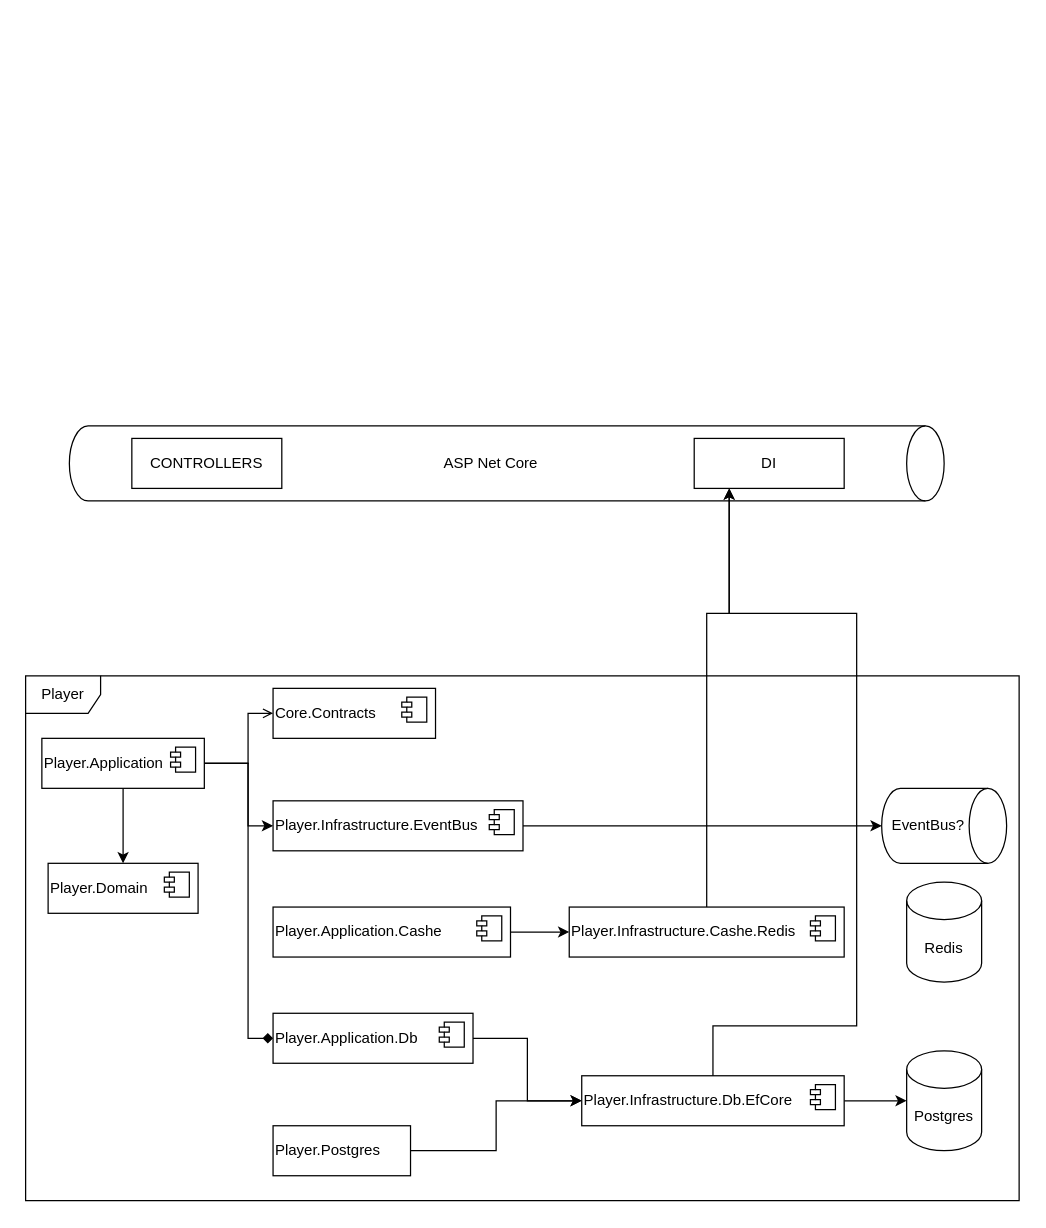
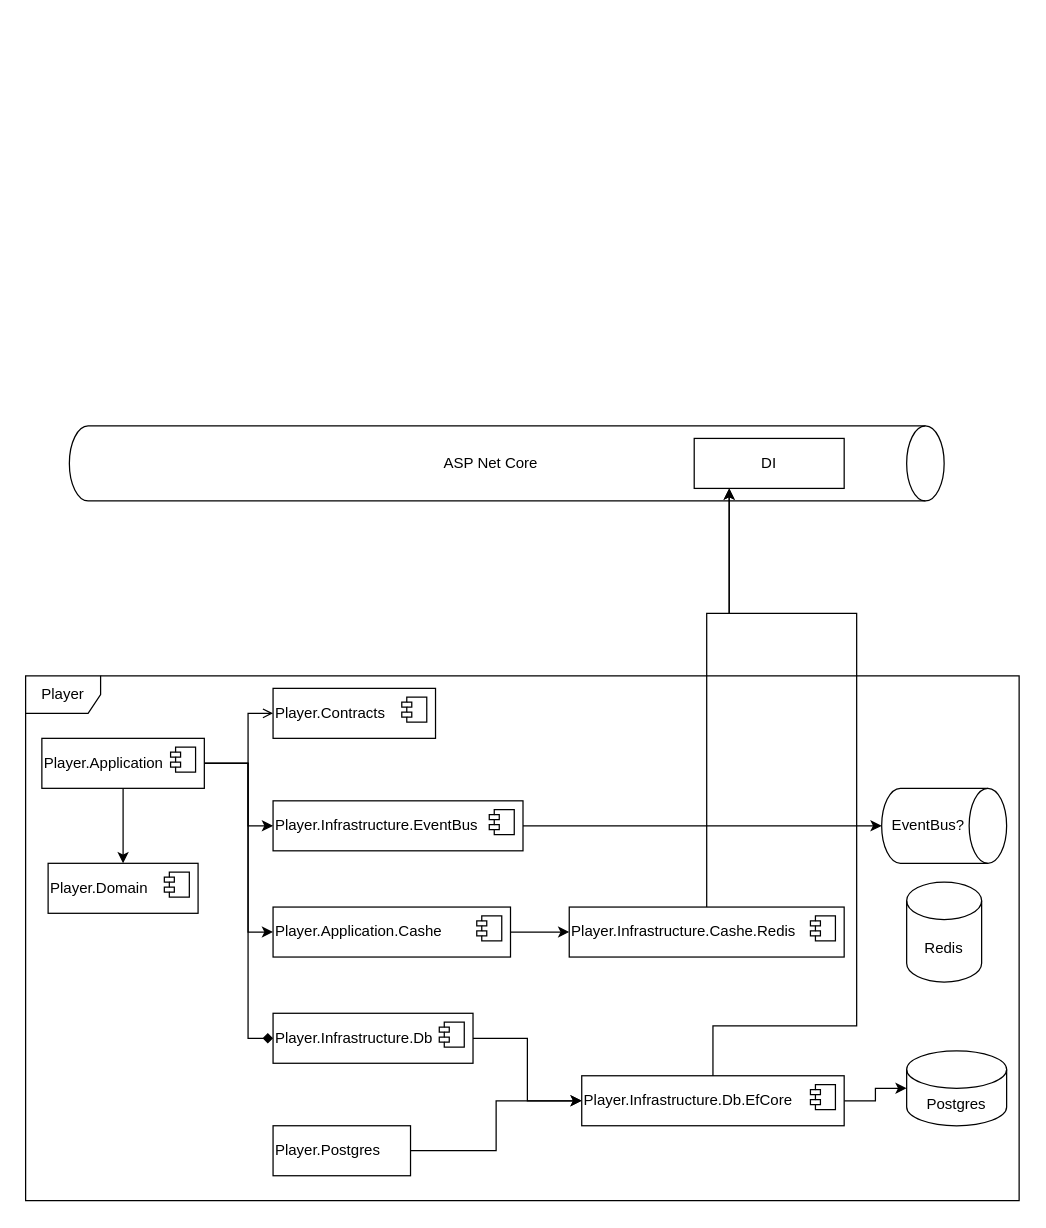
(207, 463) -> none
(332, 713) -> (339, 713)
none -> (258, 932)
(352, 1038) -> (371, 1038)
(944, 1101) -> (957, 1088)
